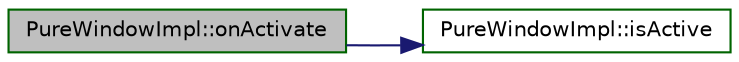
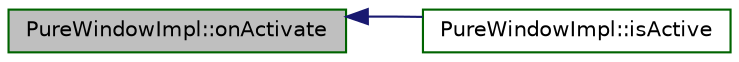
(374, 45) -> (395, 17)
